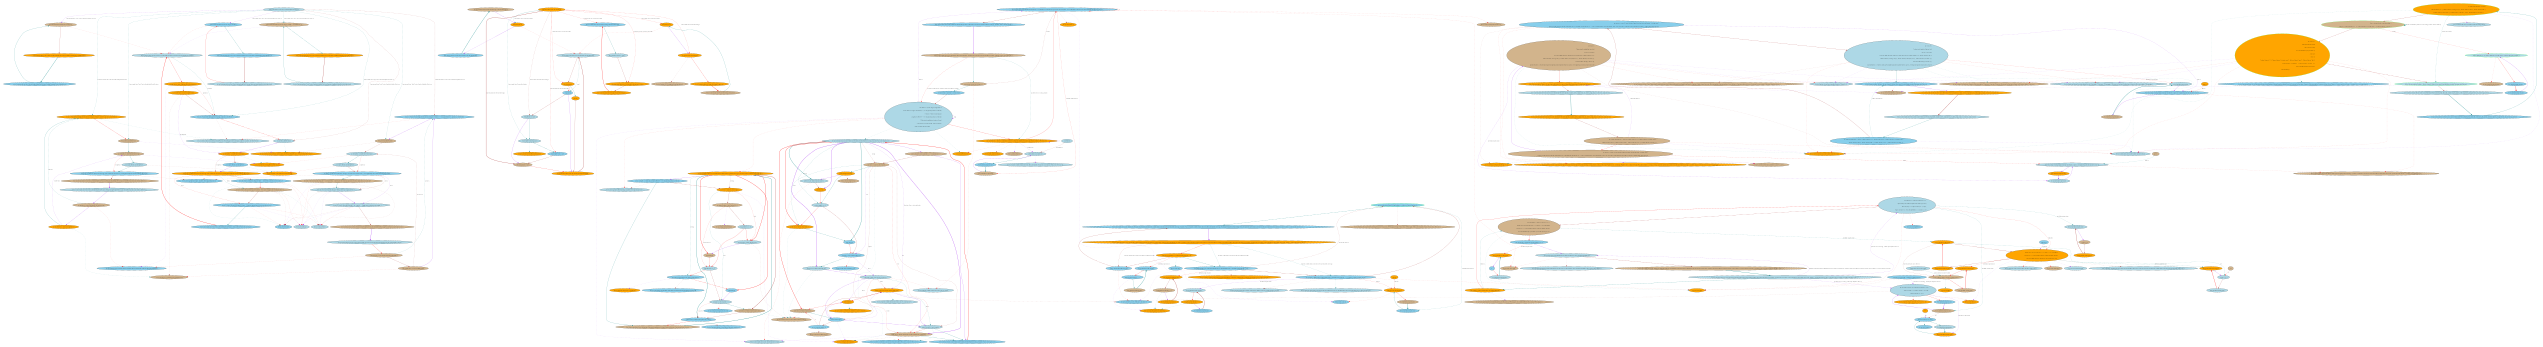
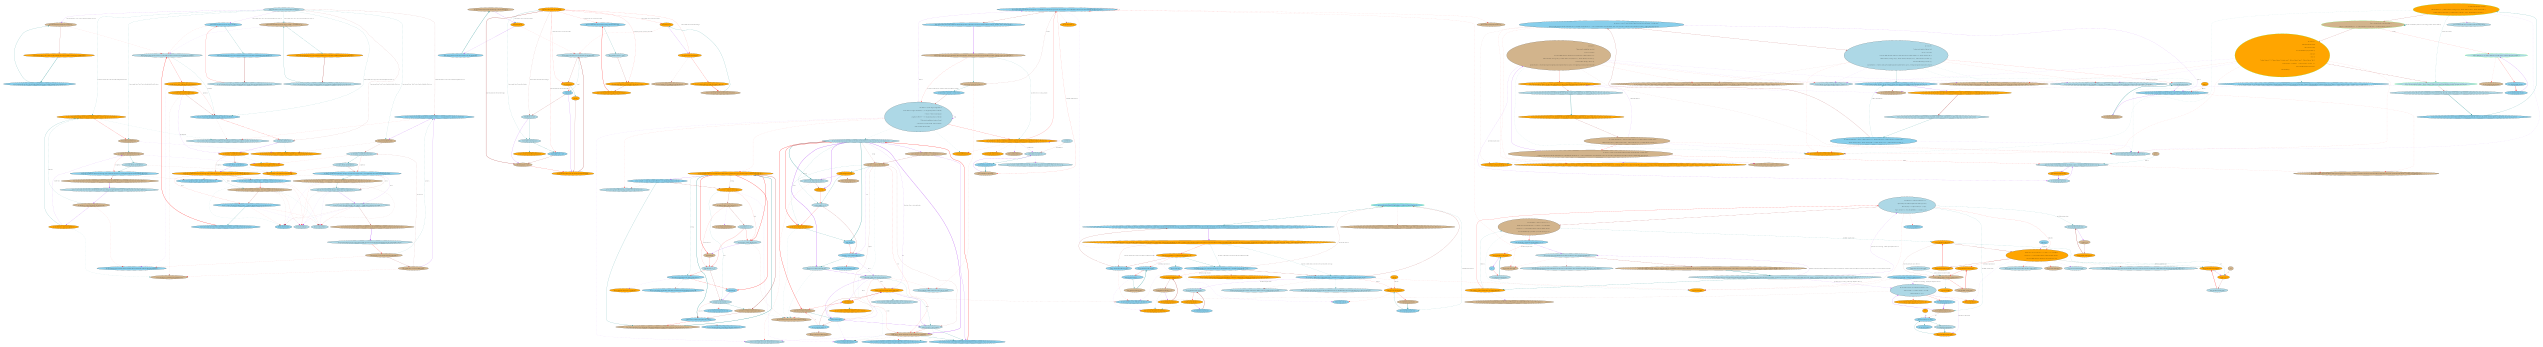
(2224, 277) -> (2224, 277)
(846, 342) -> (846, 342)
